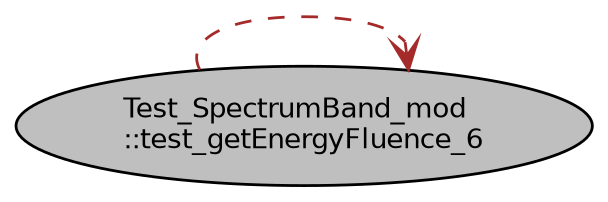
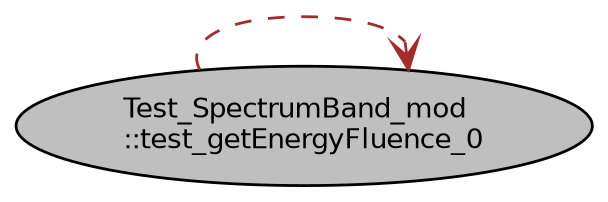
(304, 126) -> (304, 126)
